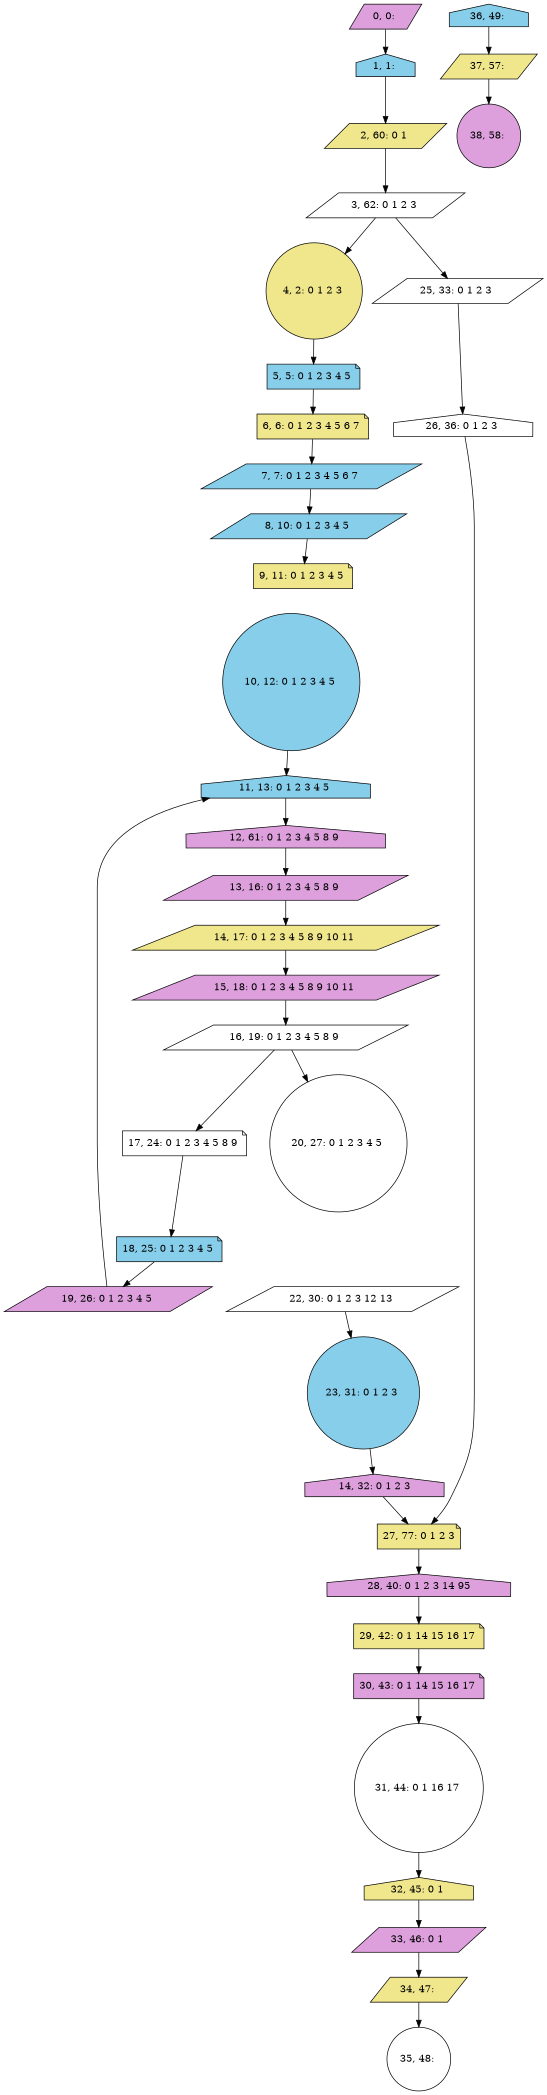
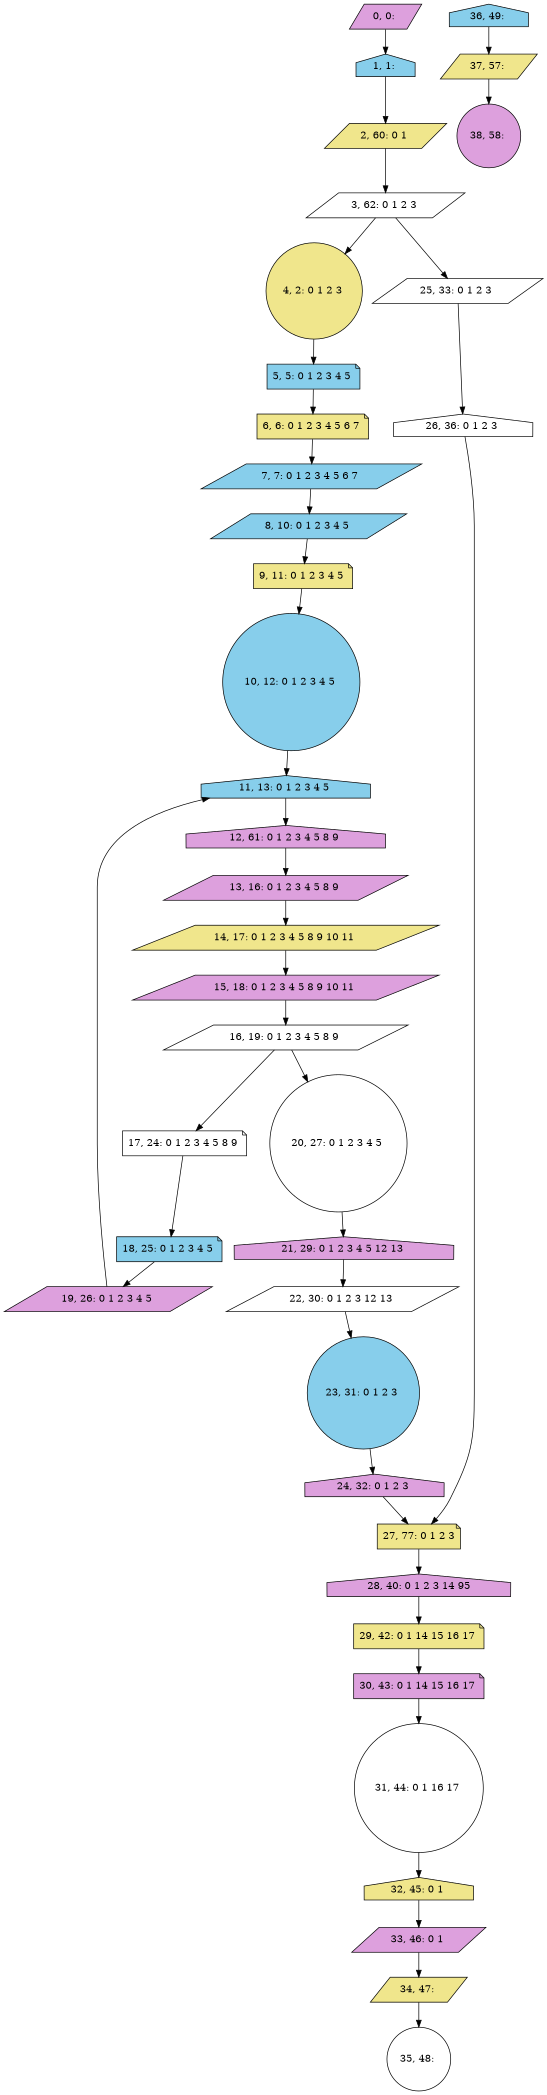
none -> (301, 598)
none -> (344, 1249)
(374, 1487) -> (374, 1487)
